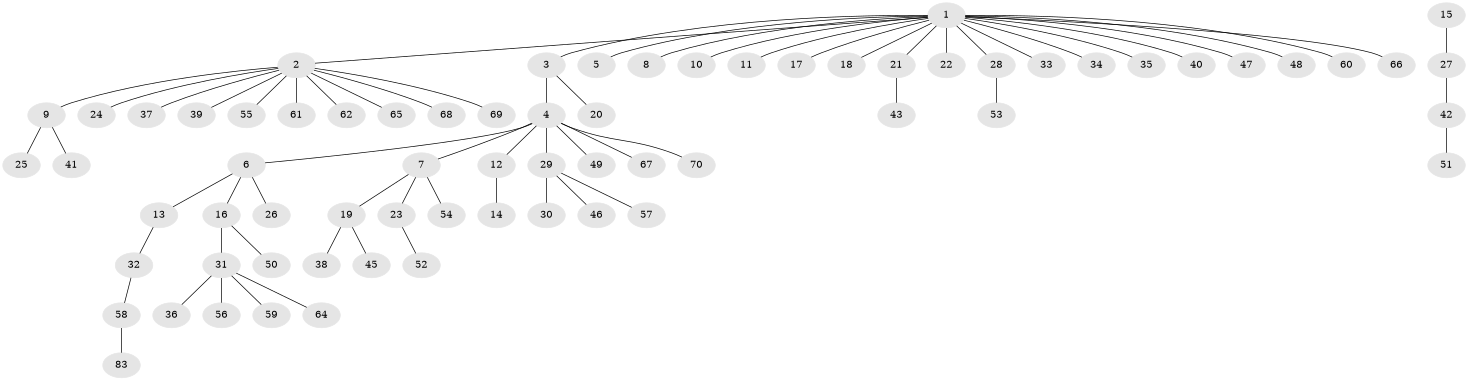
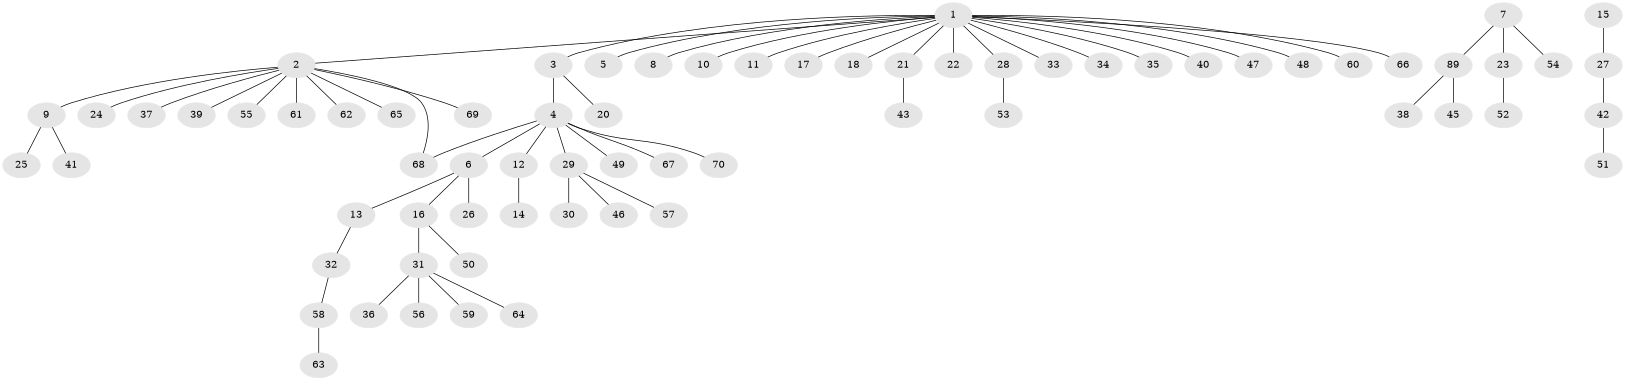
(485, 142) -> (485, 138)
(347, 215) -> (1453, 65)
(122, 365) -> (319, 365)
